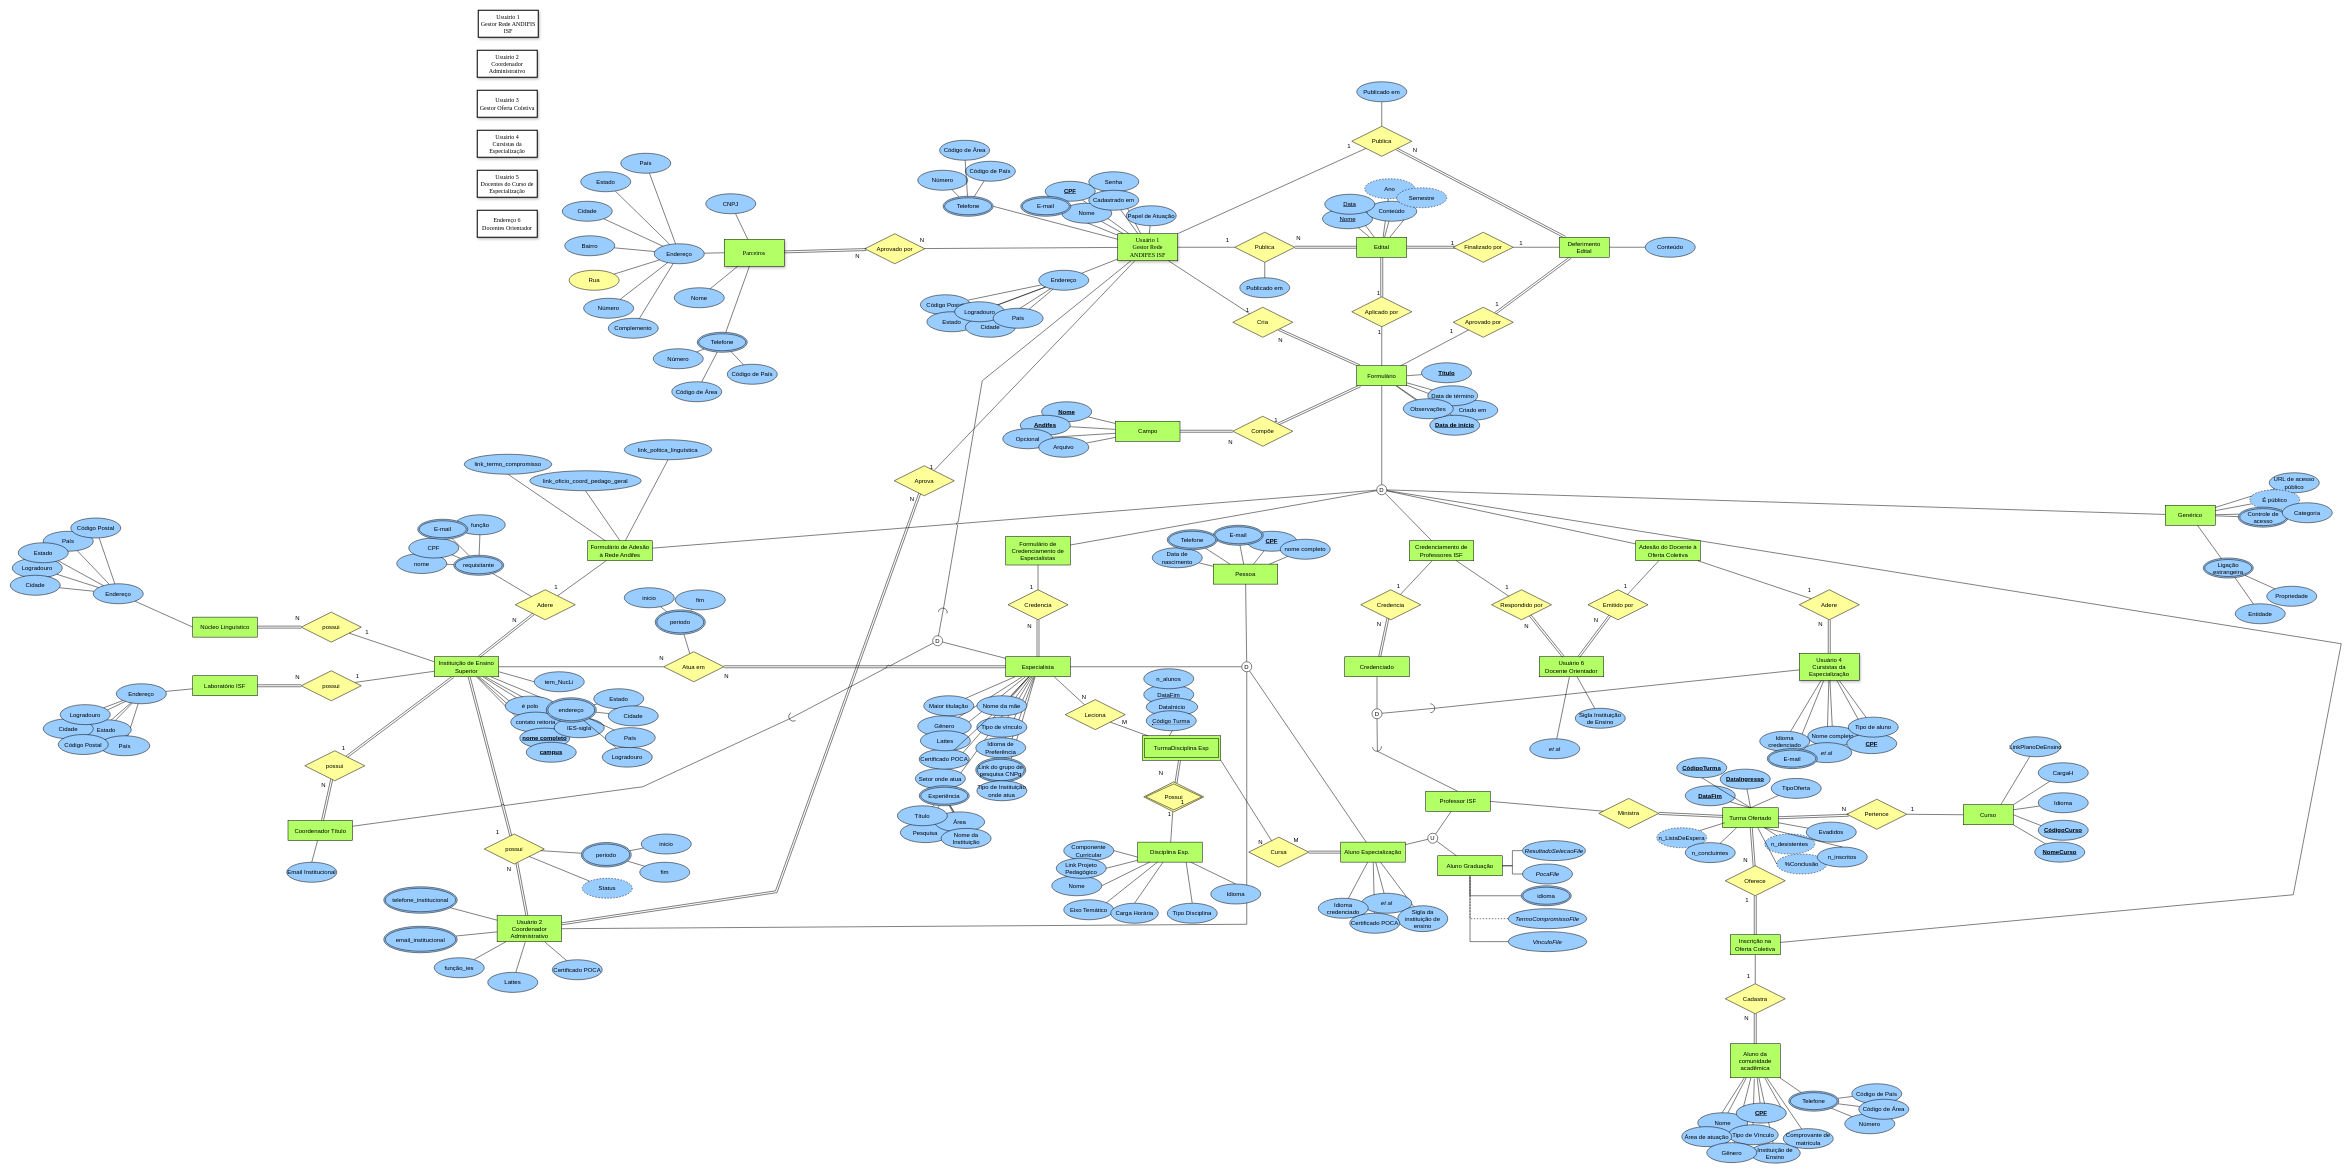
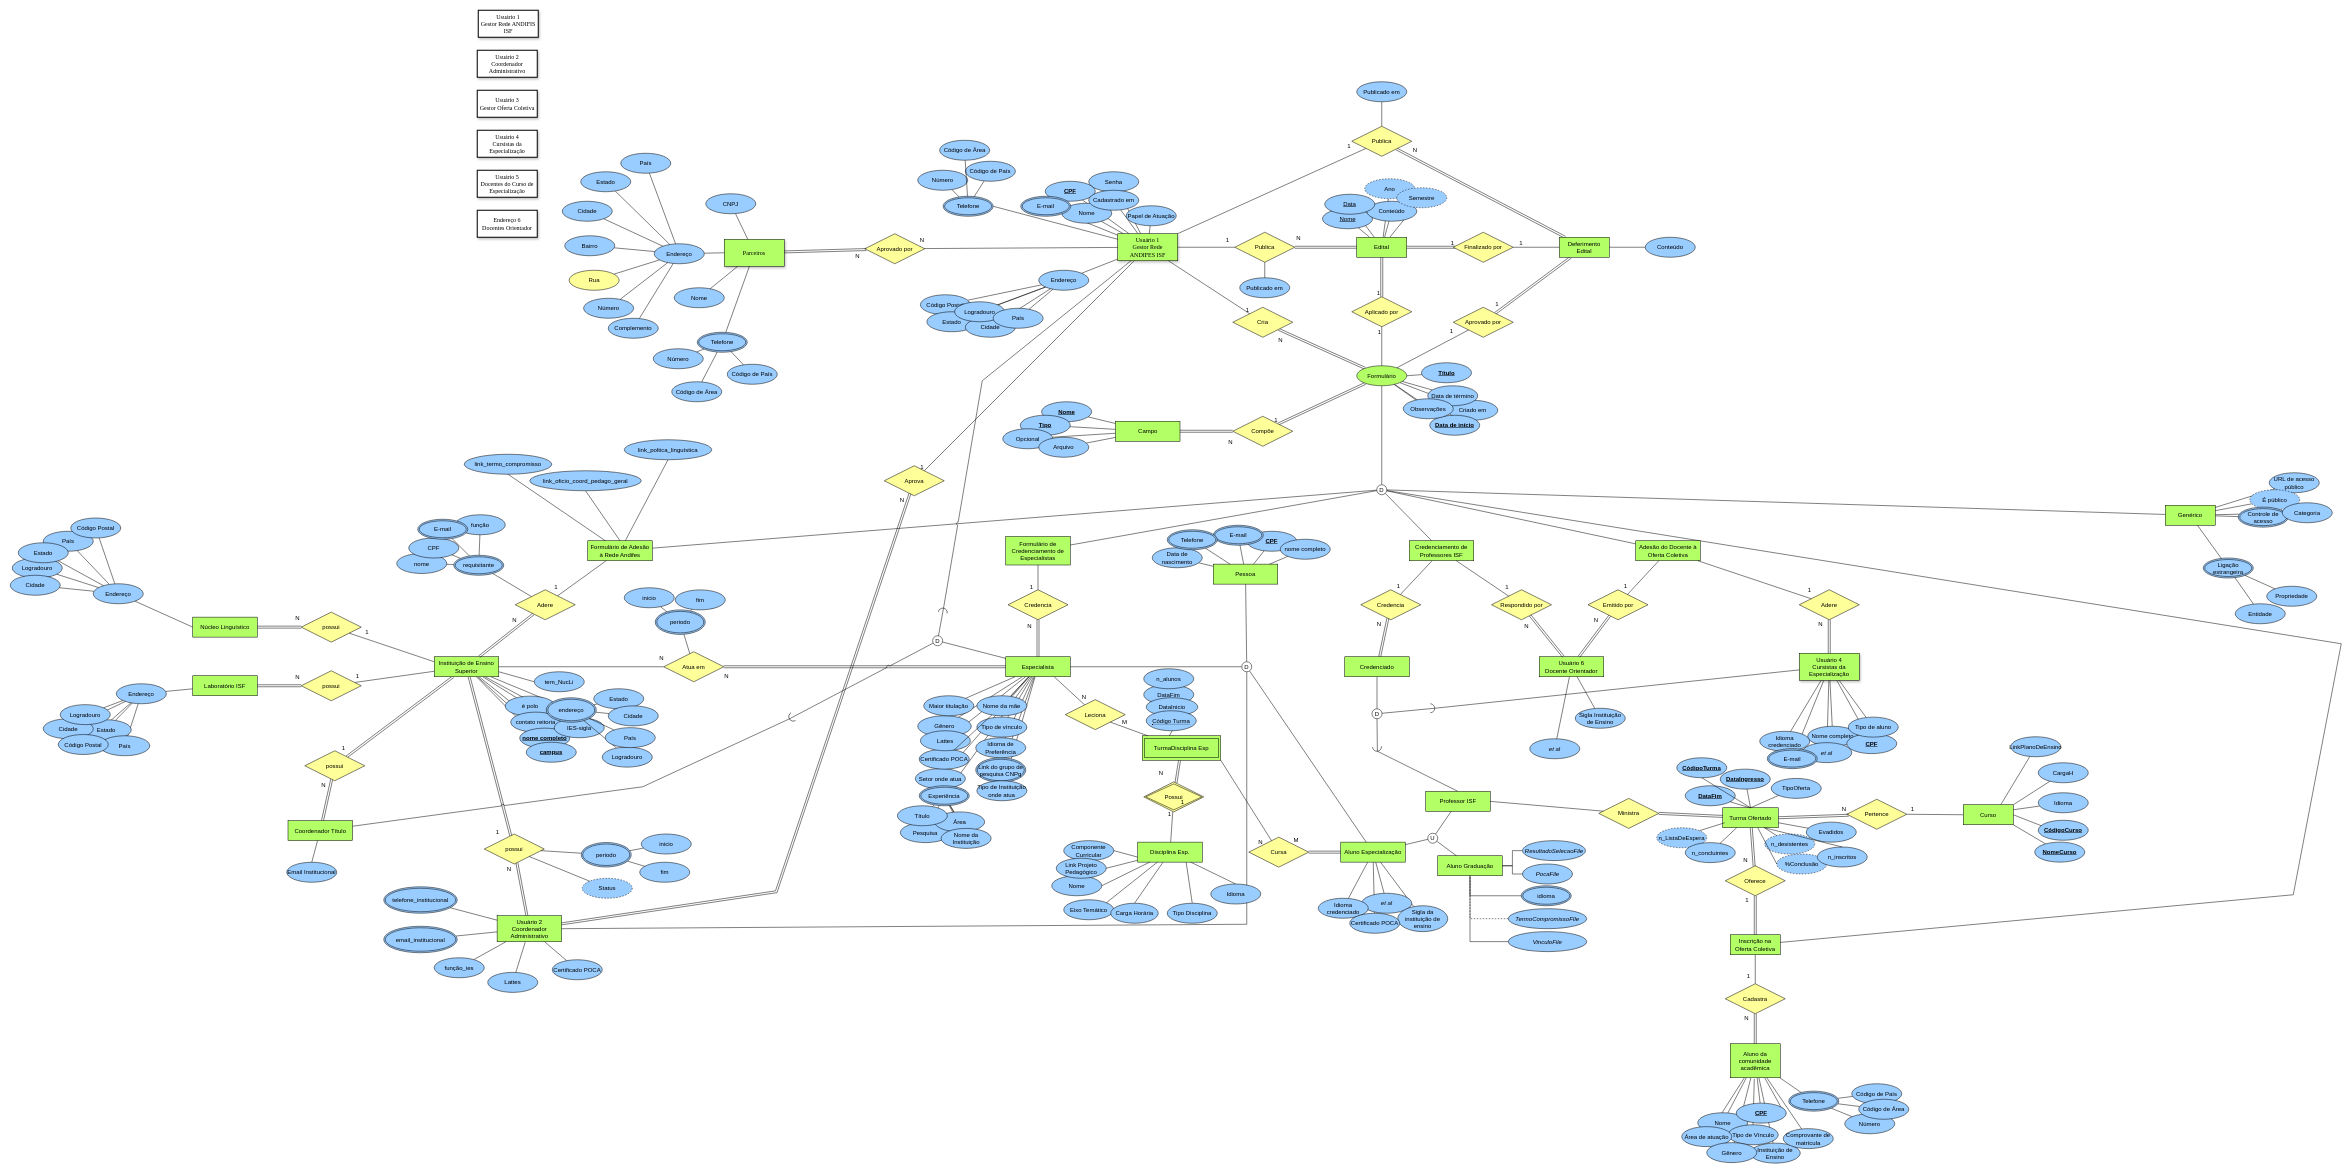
(1382, 376) -> (1382, 376)
(1045, 425) -> (1045, 425)
(924, 481) -> (914, 481)
